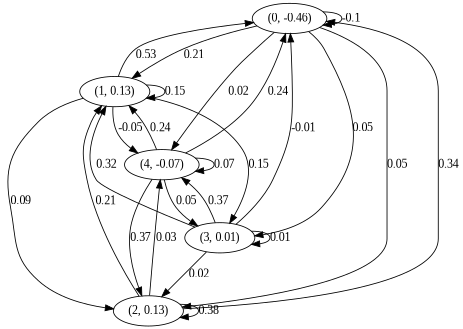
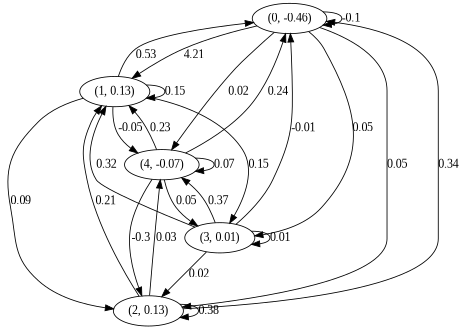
(194, 55) -> (194, 55)
(161, 128) -> (161, 128)
(141, 238) -> (141, 238)
